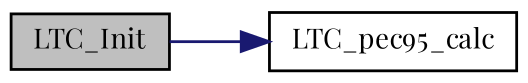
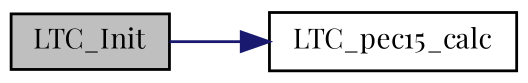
(393, 42) -> (393, 42)
